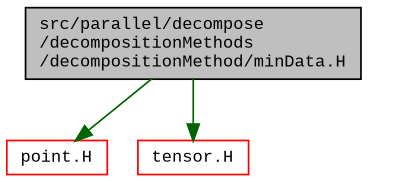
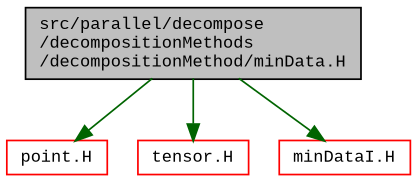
none -> (345, 158)
